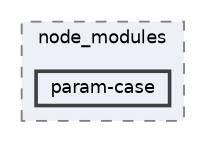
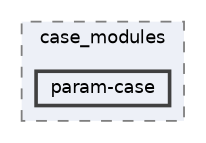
(103, 39) -> (103, 39)
